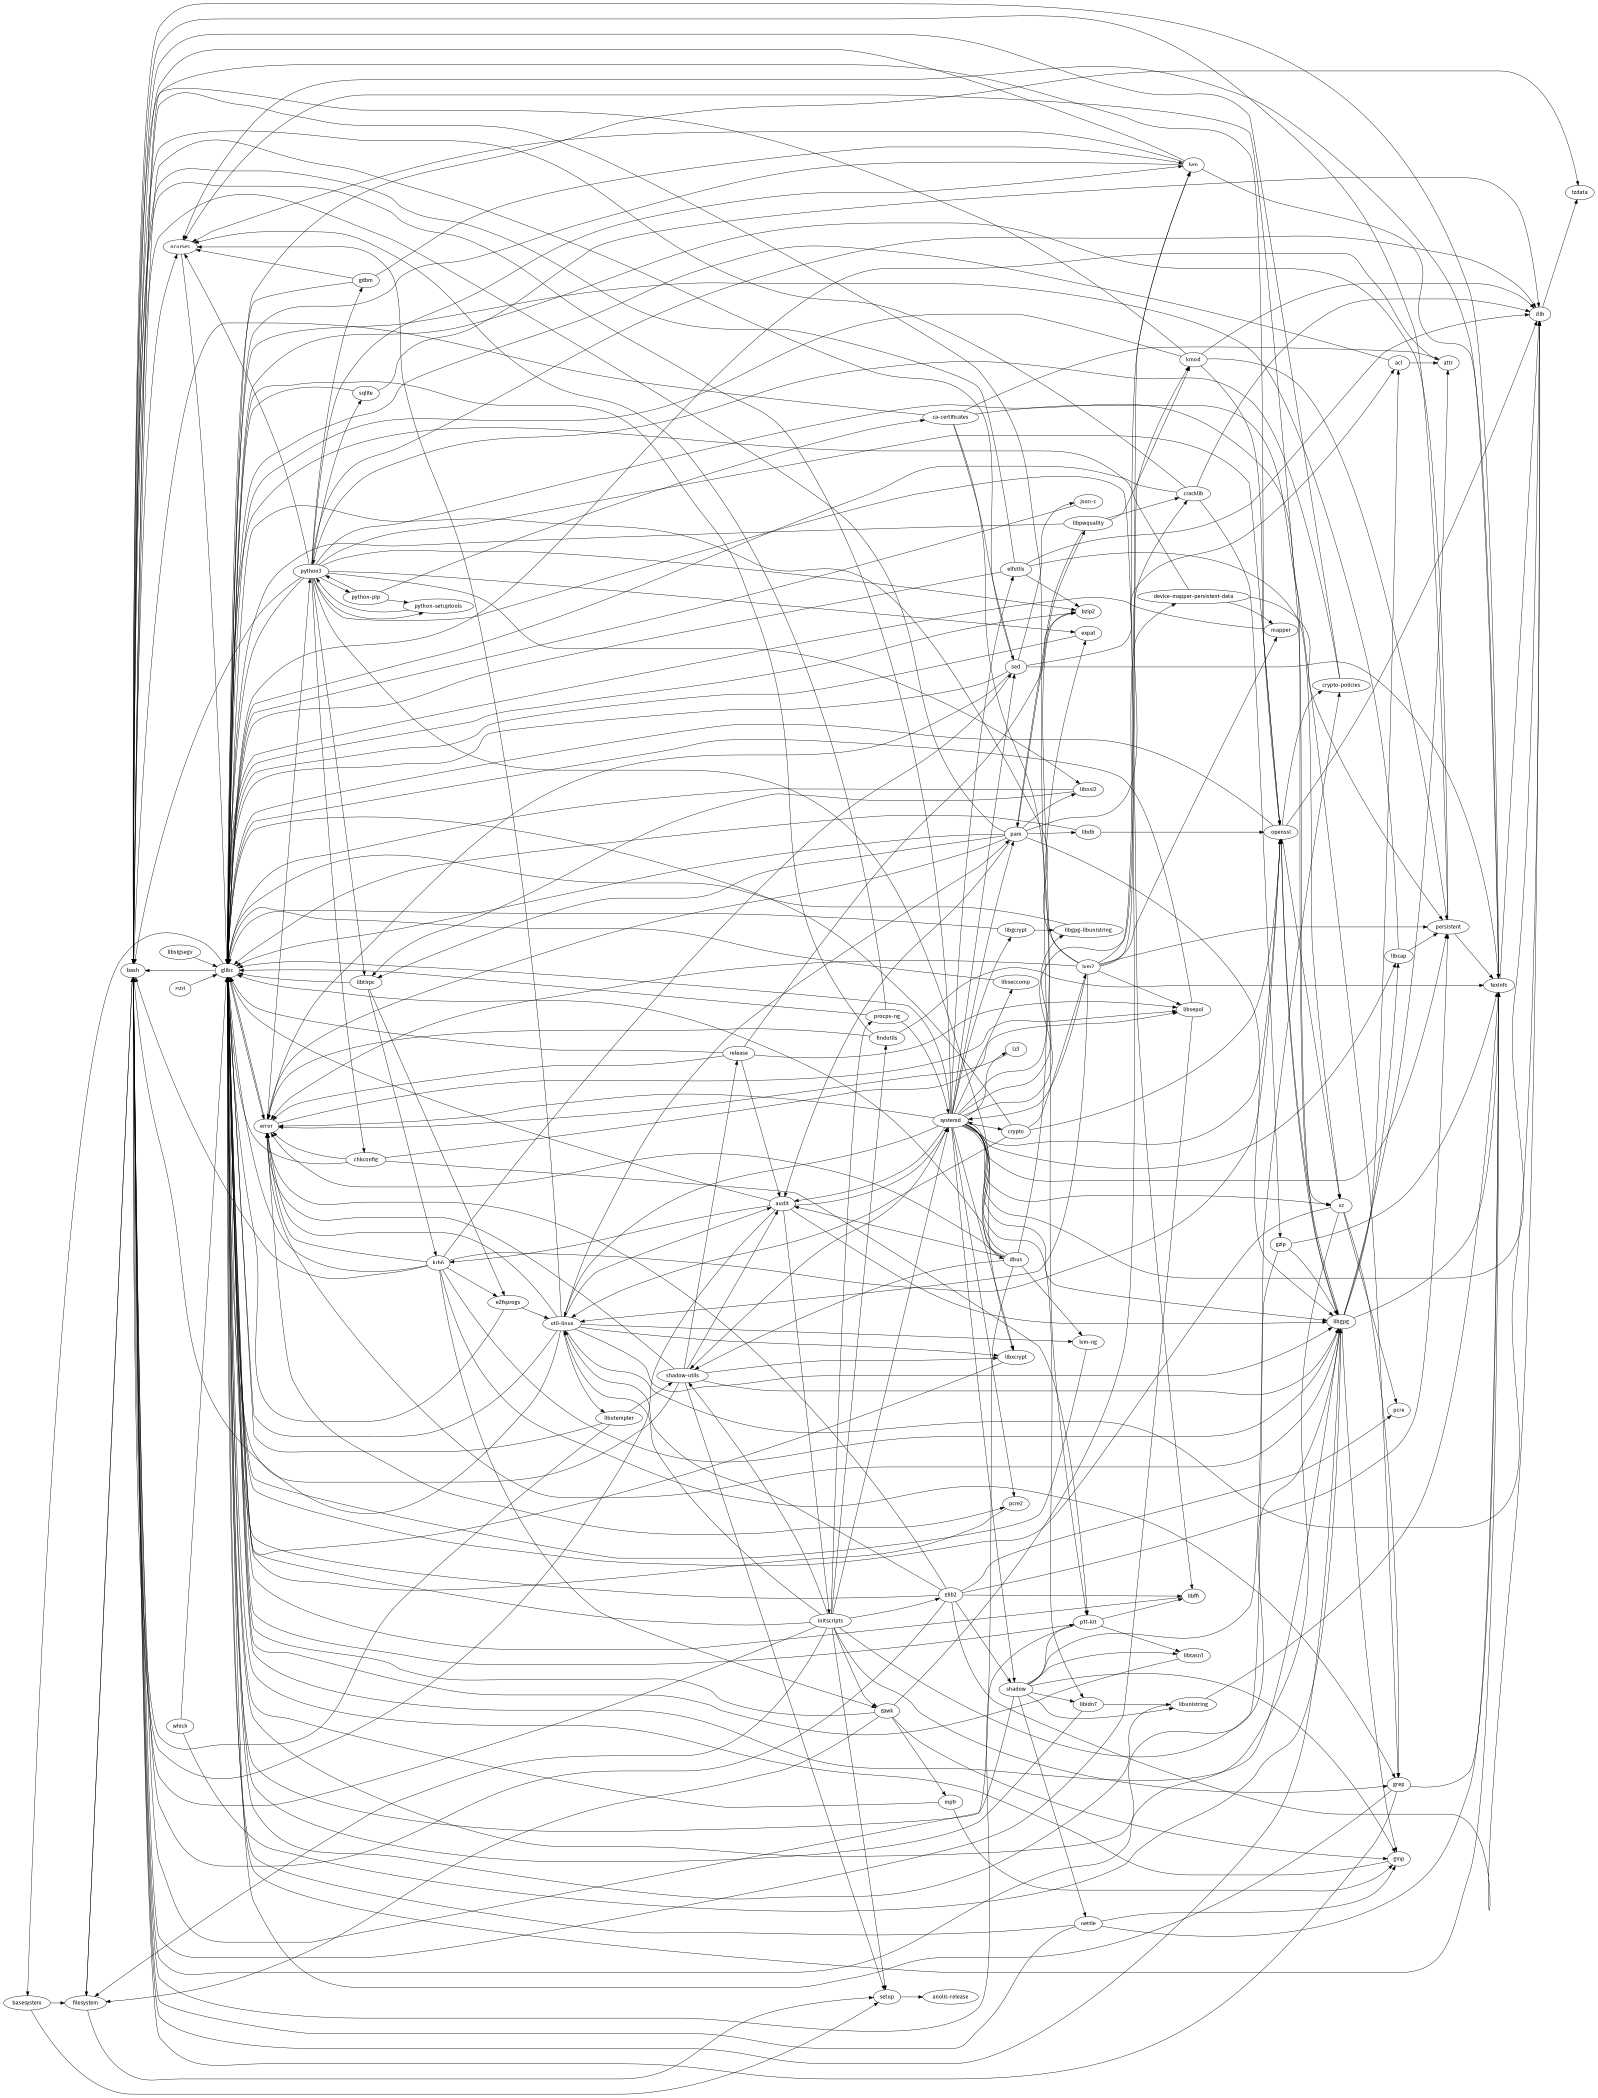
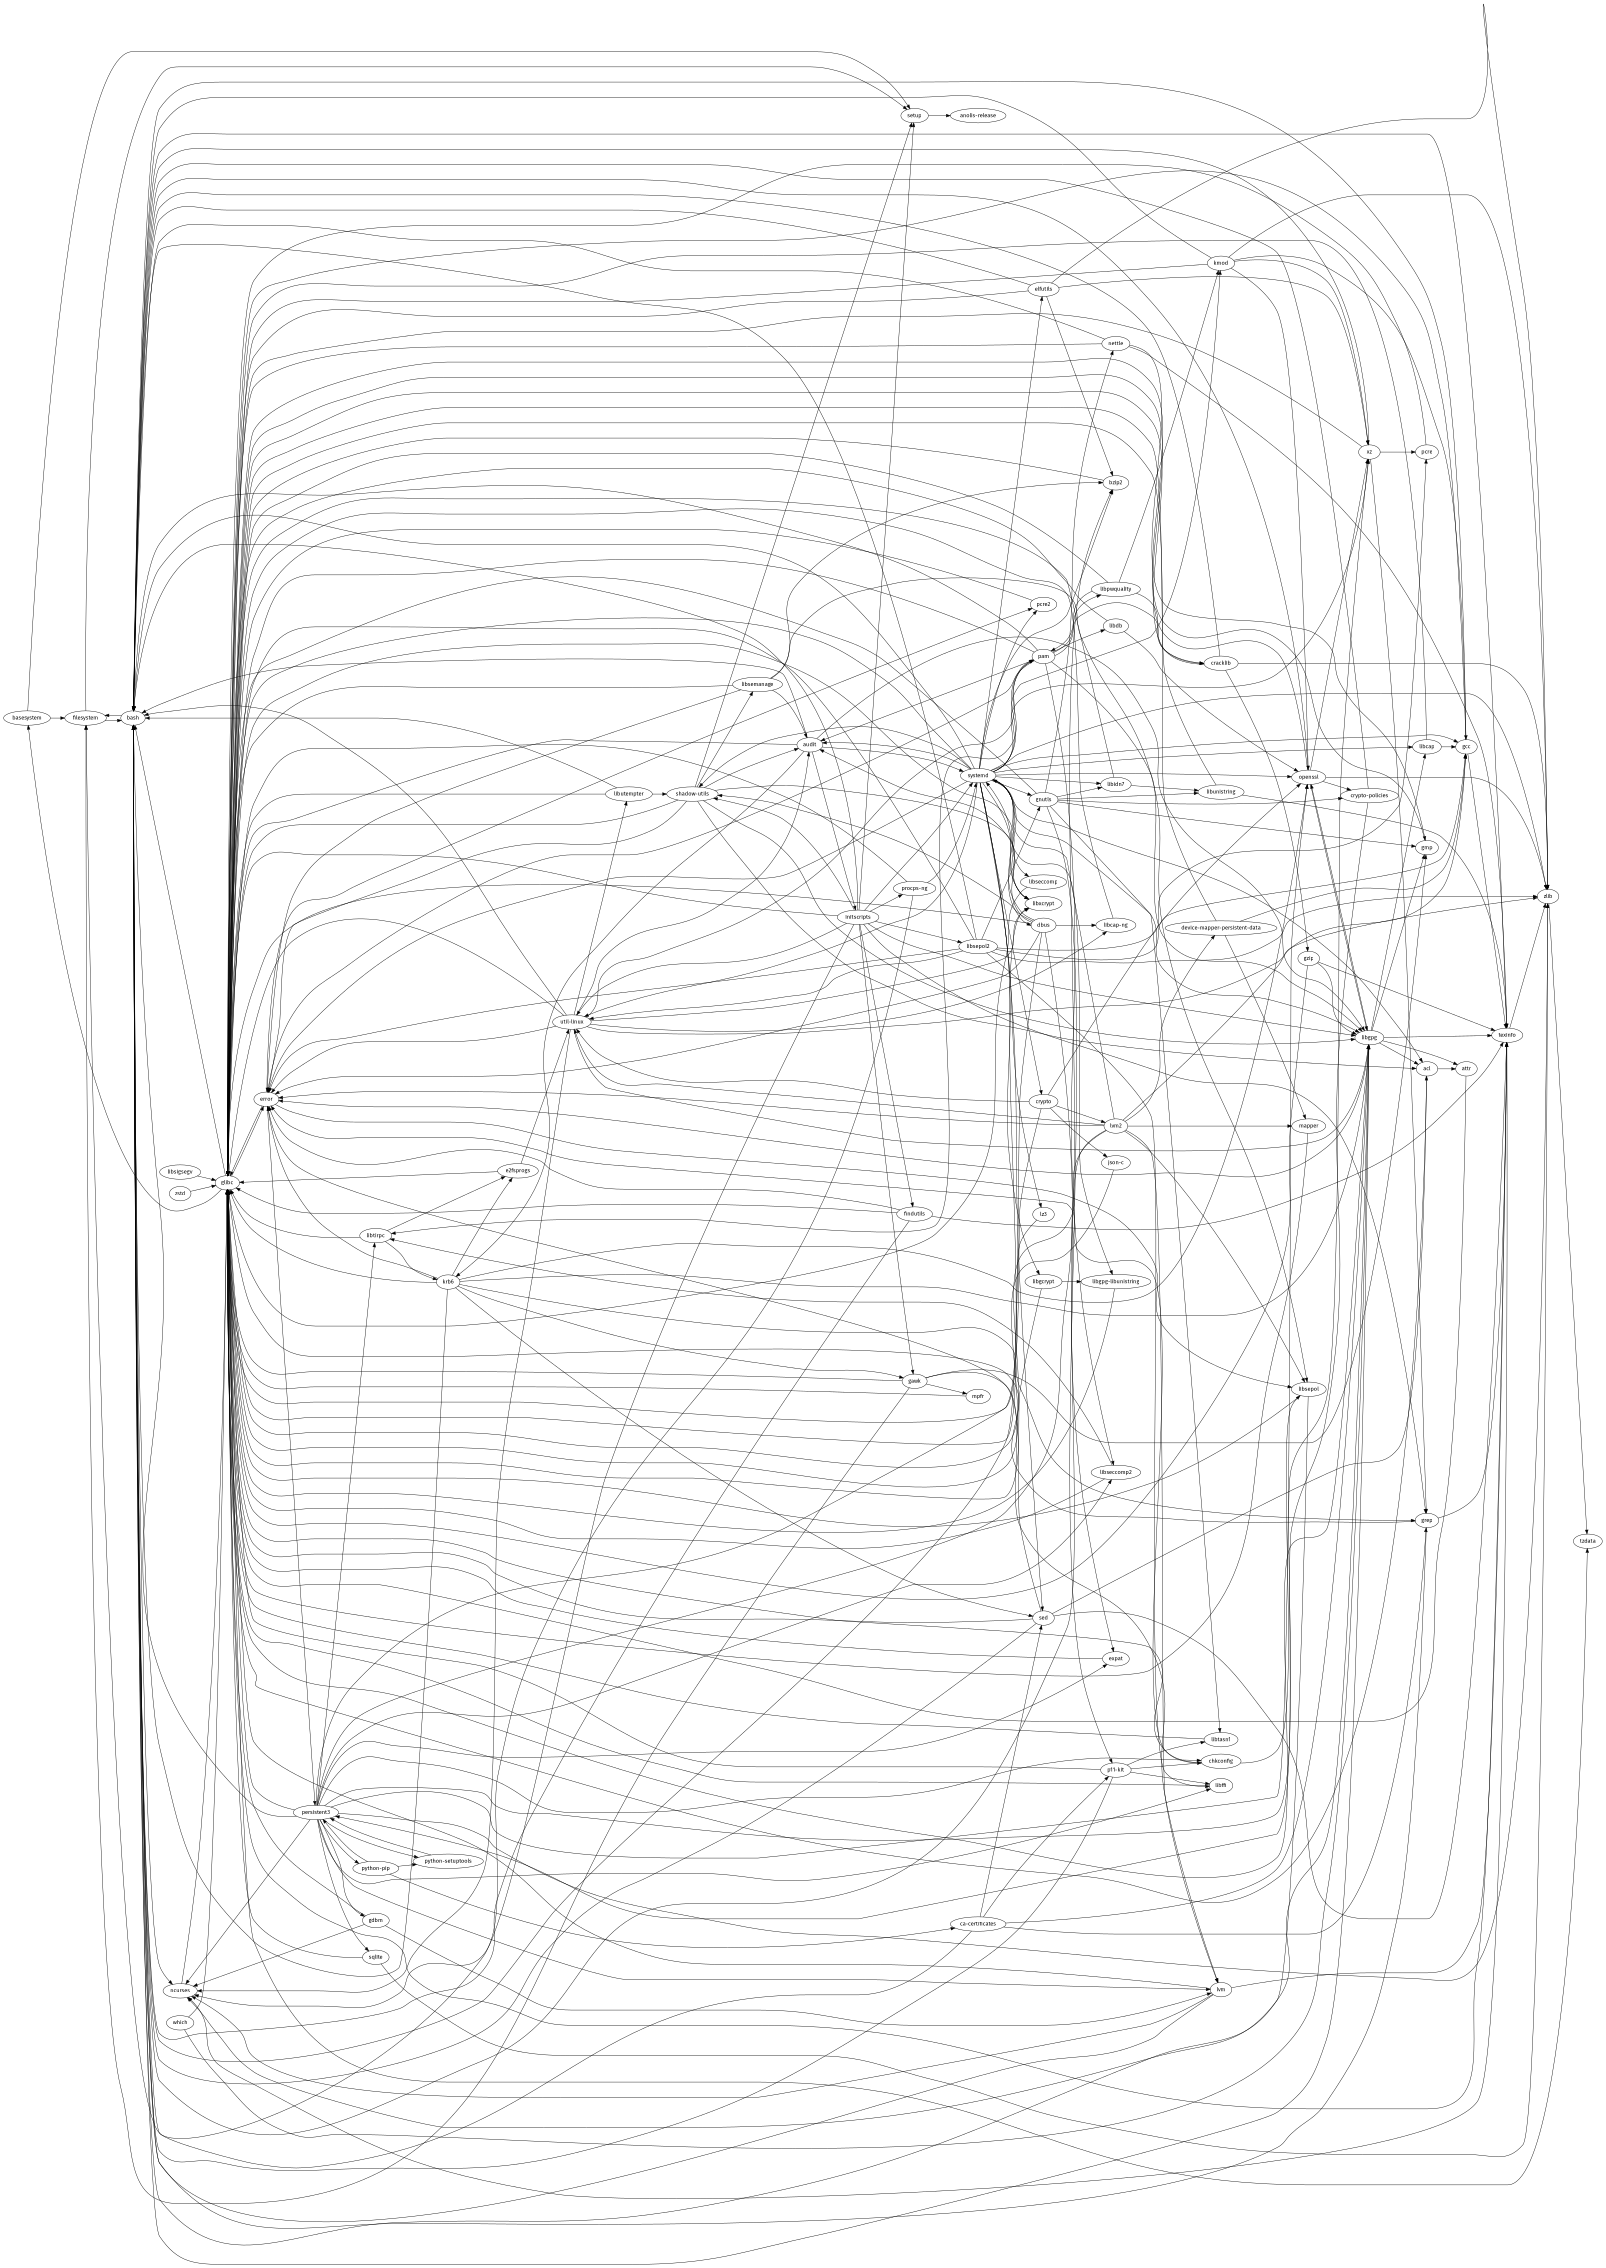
none -> (470, 225)
none -> (1343, 312)
(1194, 347) -> (1331, 1602)
(311, 571) -> (316, 1812)
(1037, 589) -> (1083, 1138)
(1088, 790) -> (1116, 1472)
none -> (1228, 885)
(1448, 927) -> (1466, 747)
none -> (993, 1024)
(739, 1053) -> (758, 684)
(648, 1110) -> (634, 1426)
(879, 1243) -> (1167, 1766)
(1088, 1342) -> (1116, 925)
(951, 1595) -> (978, 946)
(1016, 1689) -> (1044, 800)
(1156, 1890) -> none
none -> (172, 2039)
